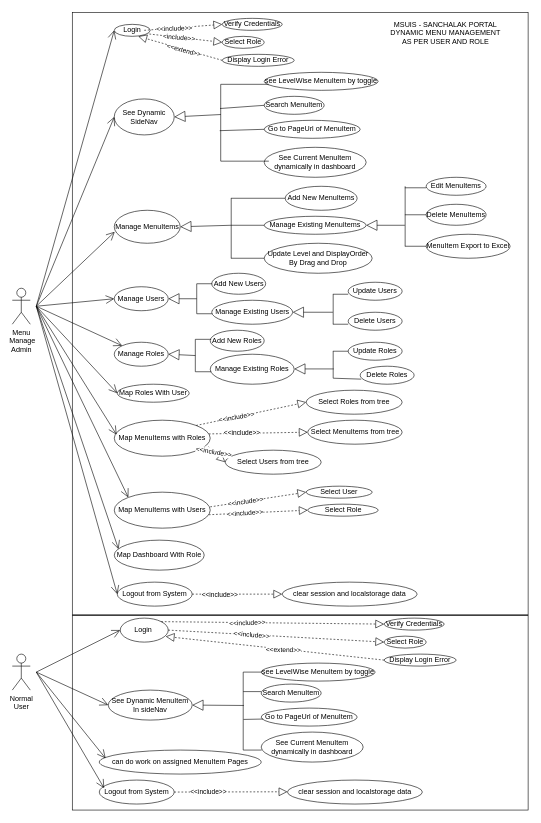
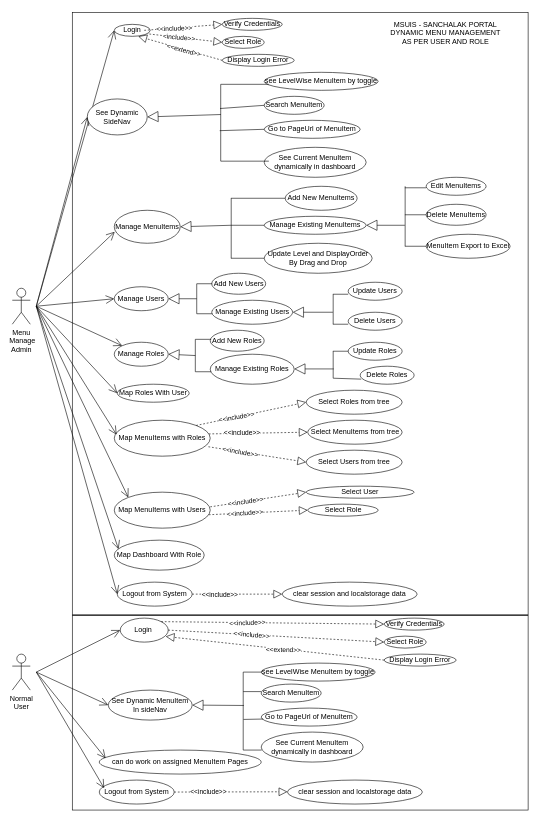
(144, 117) -> (117, 117)
(273, 462) -> (354, 462)
(339, 492) -> (360, 492)
